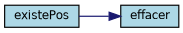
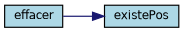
(94, 16) -> (78, 16)
